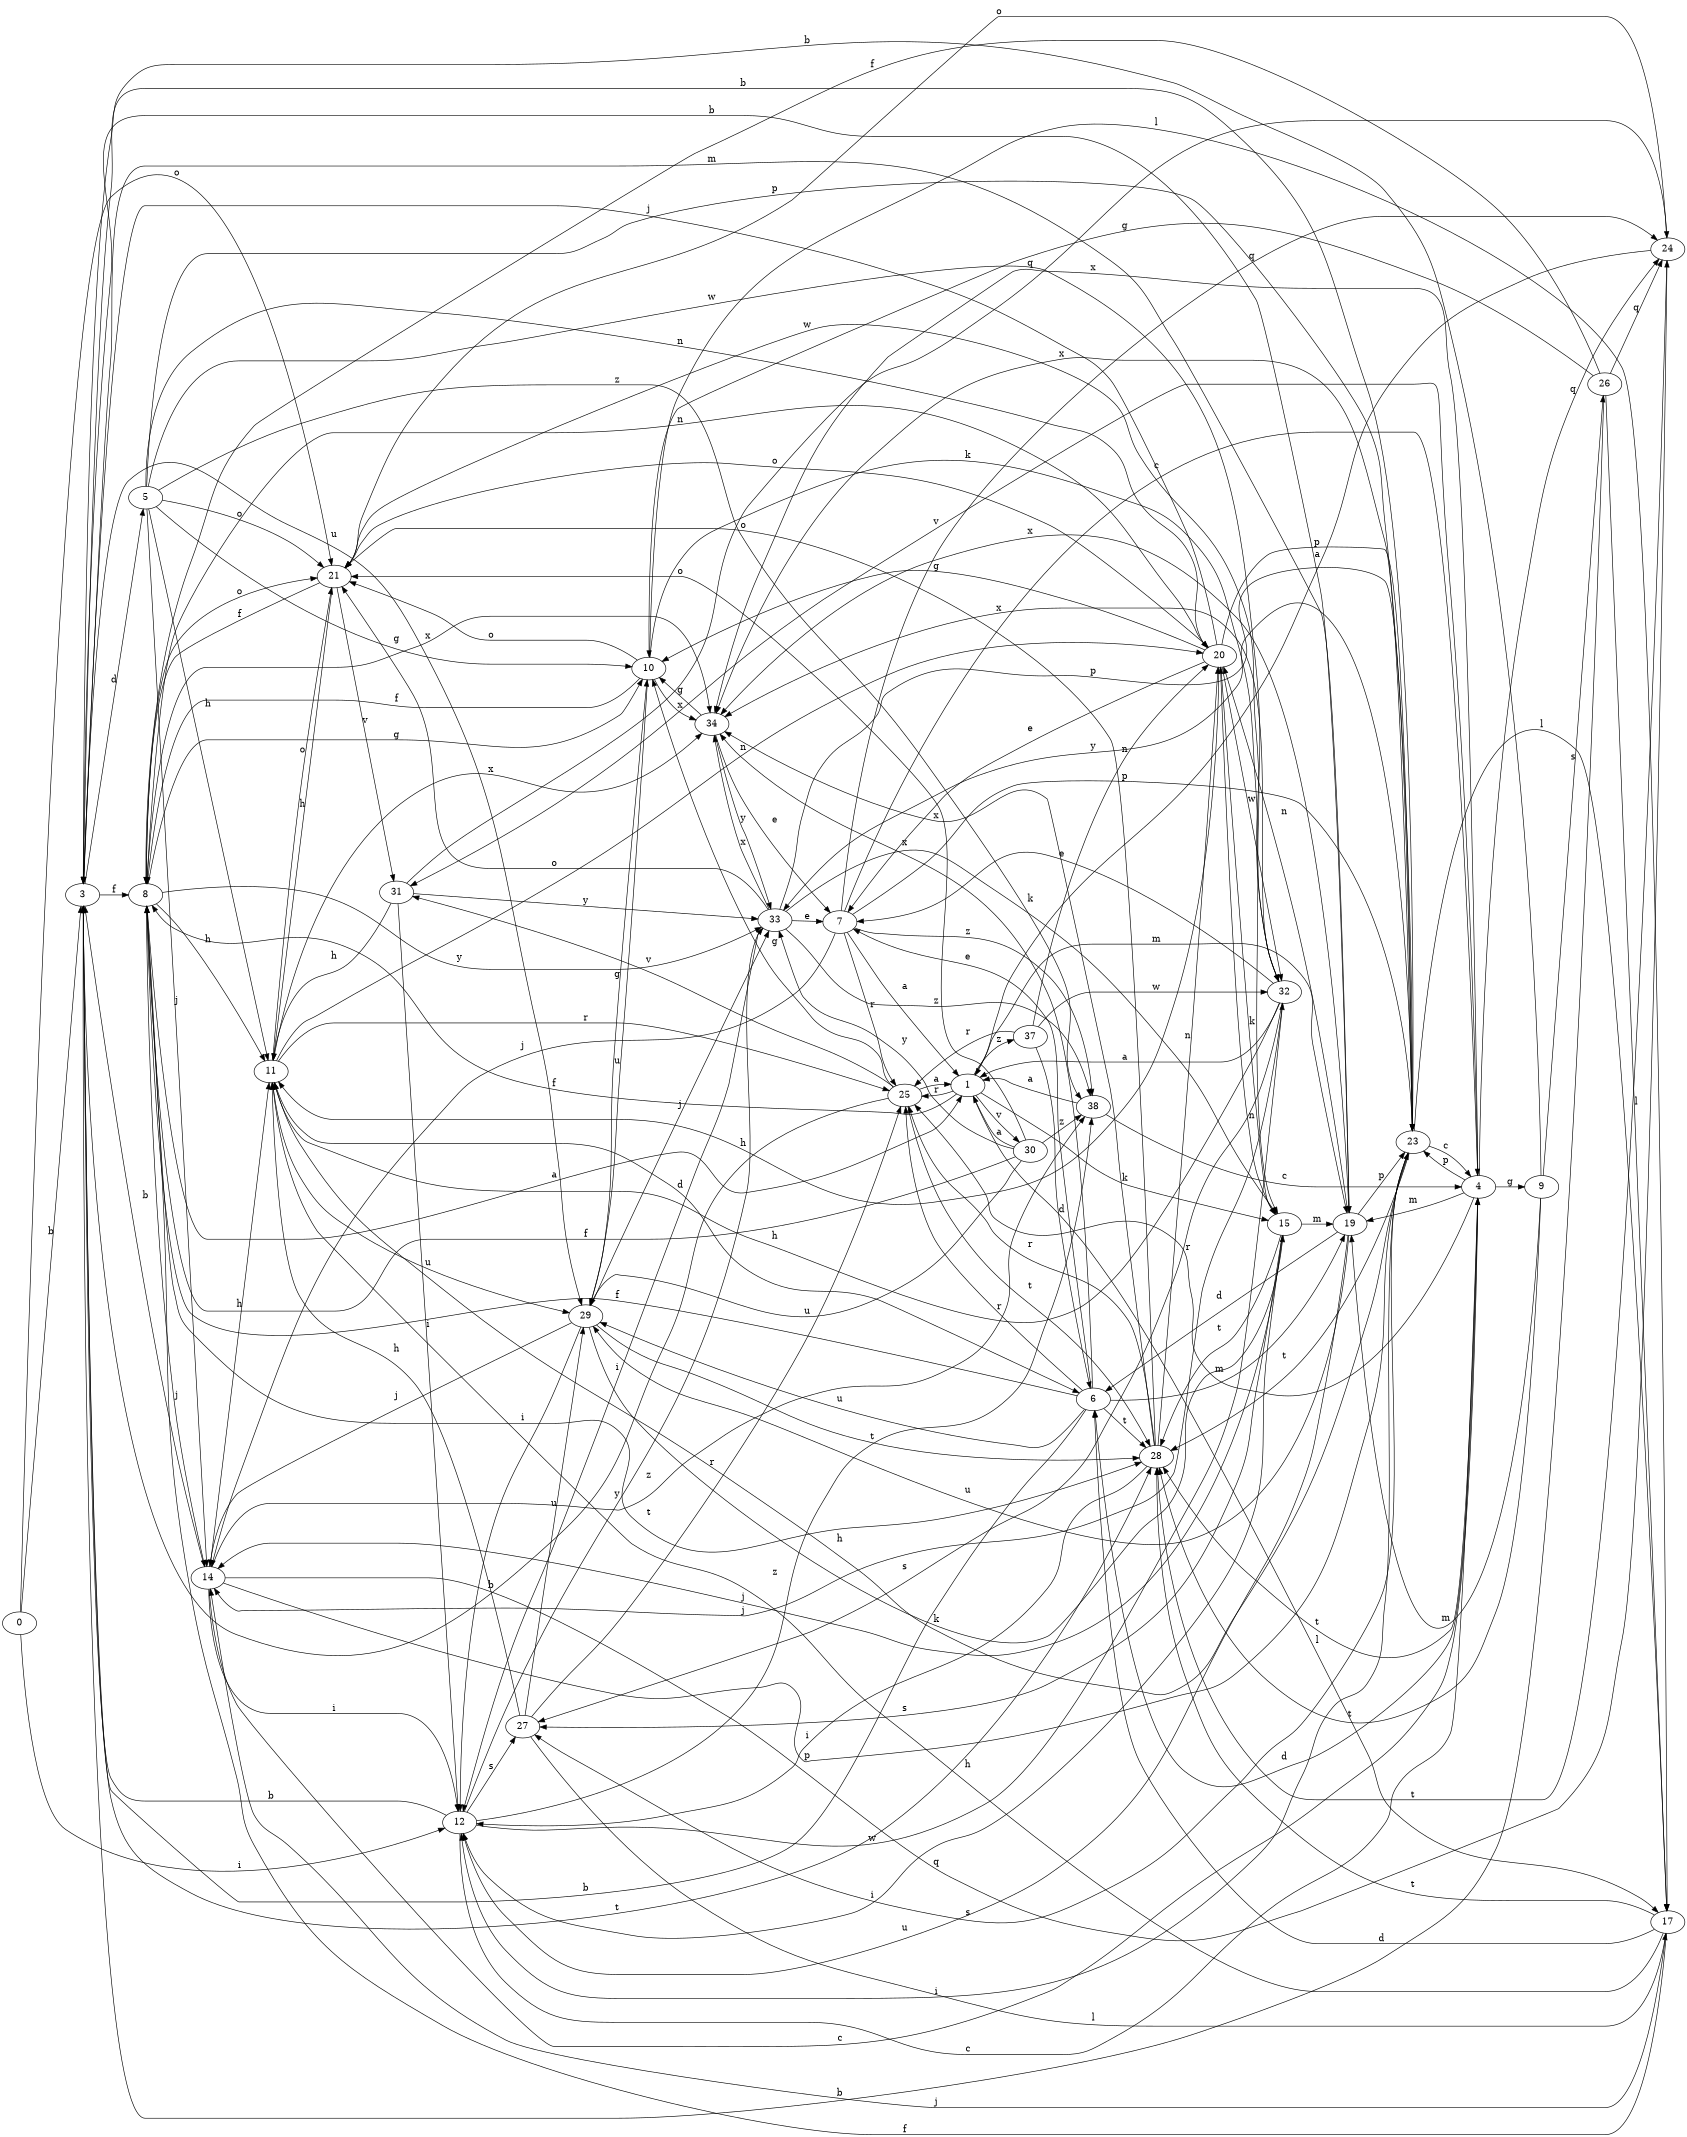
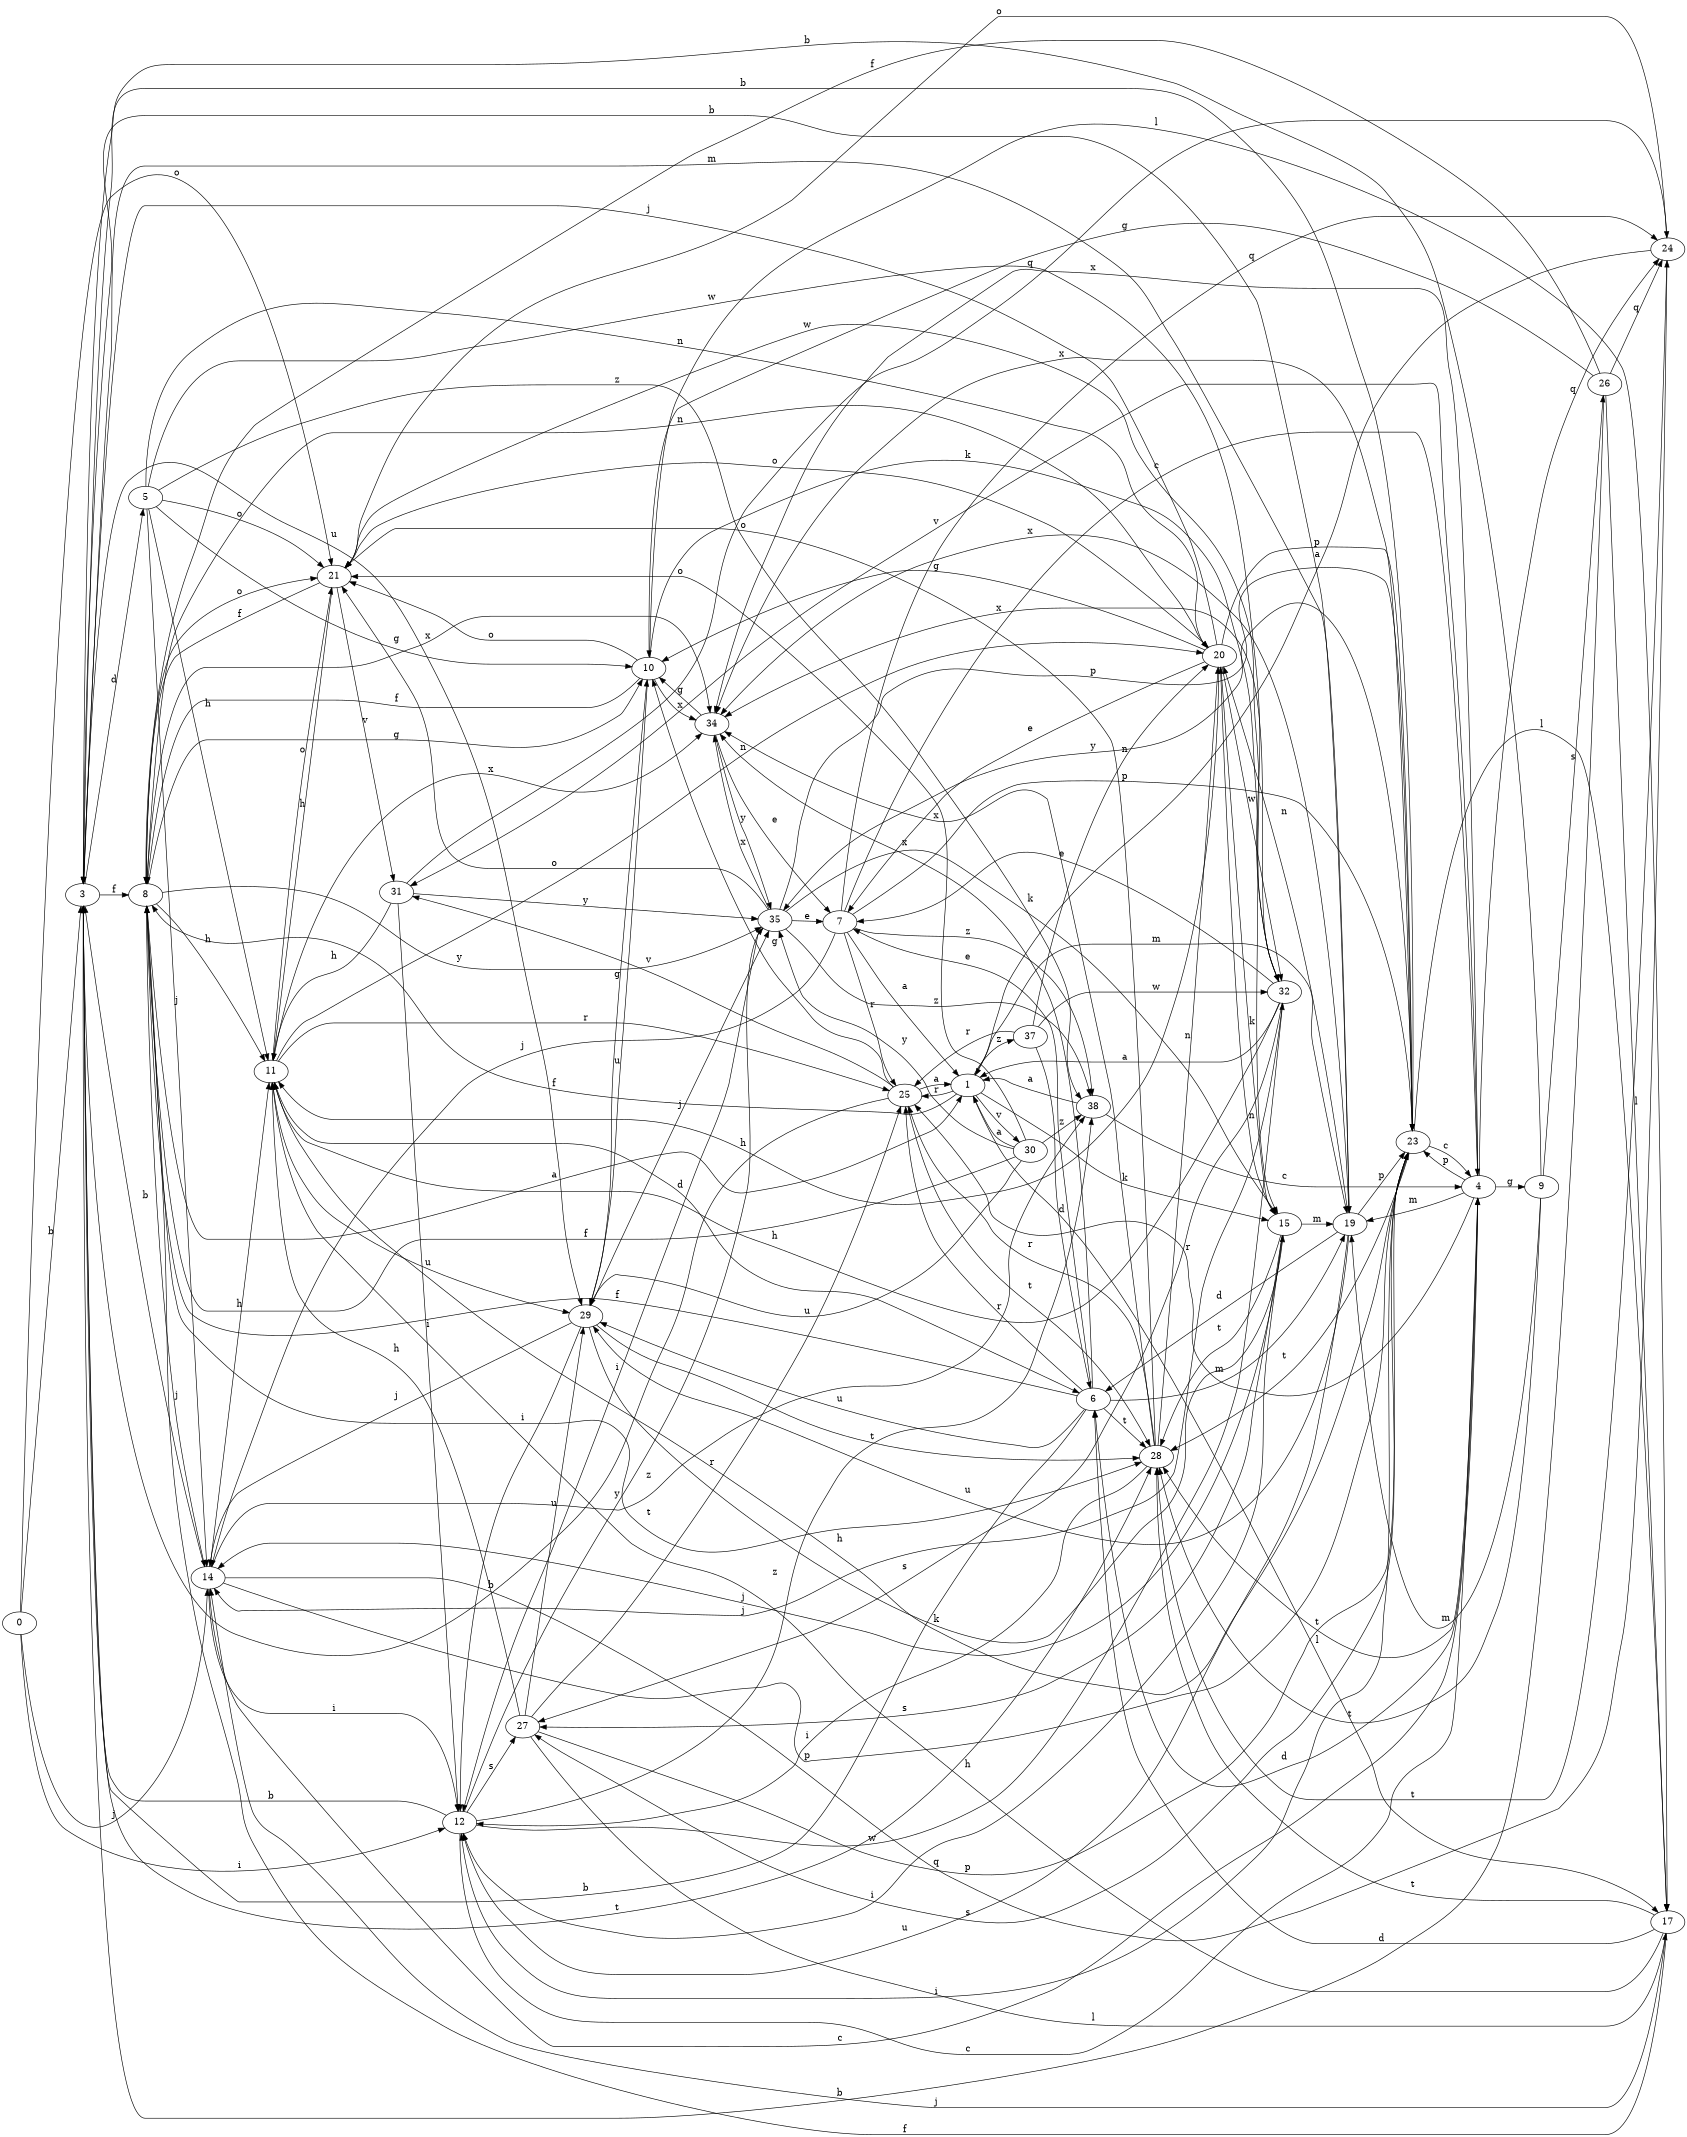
(1065, 182) -> (1199, 1786)
(775, 920) -> (775, 920)
none -> (120, 1817)
